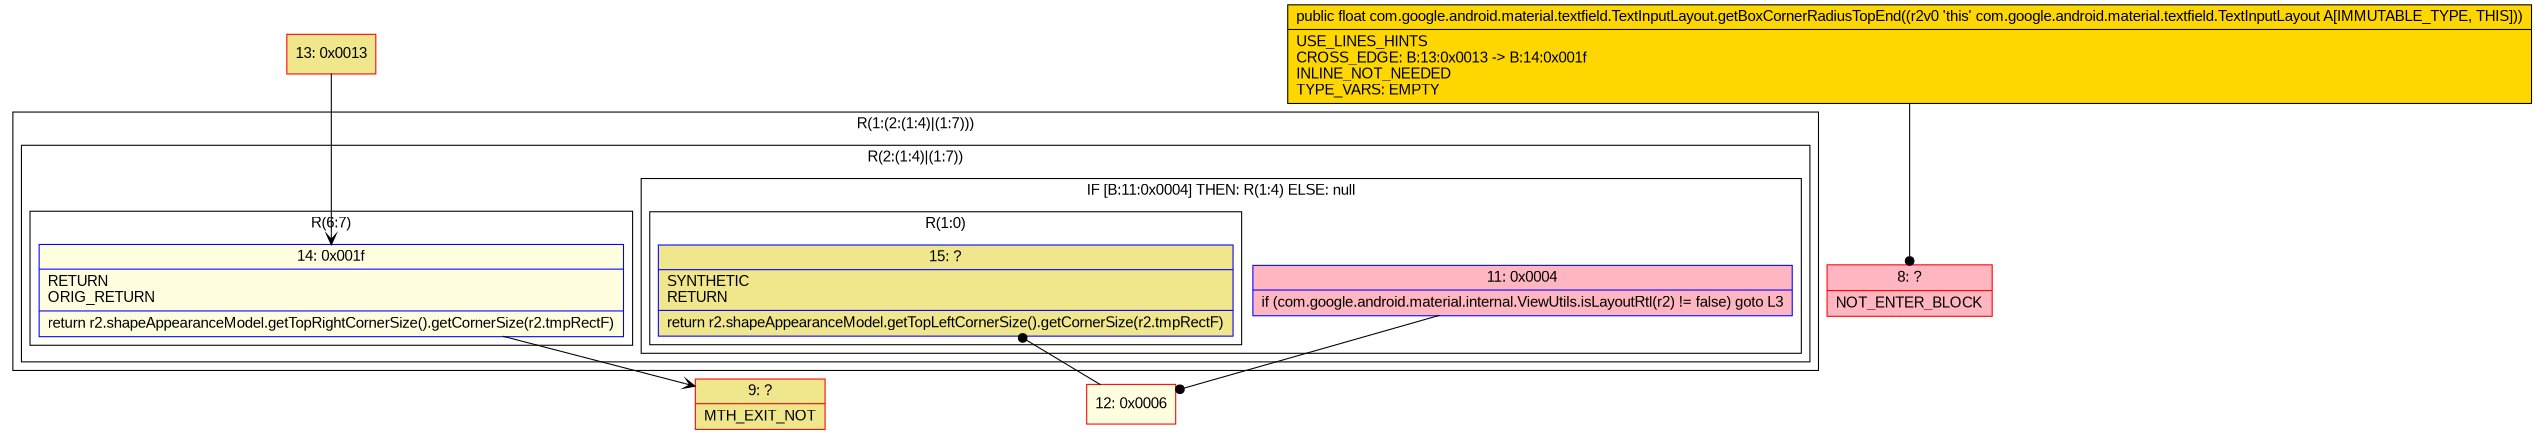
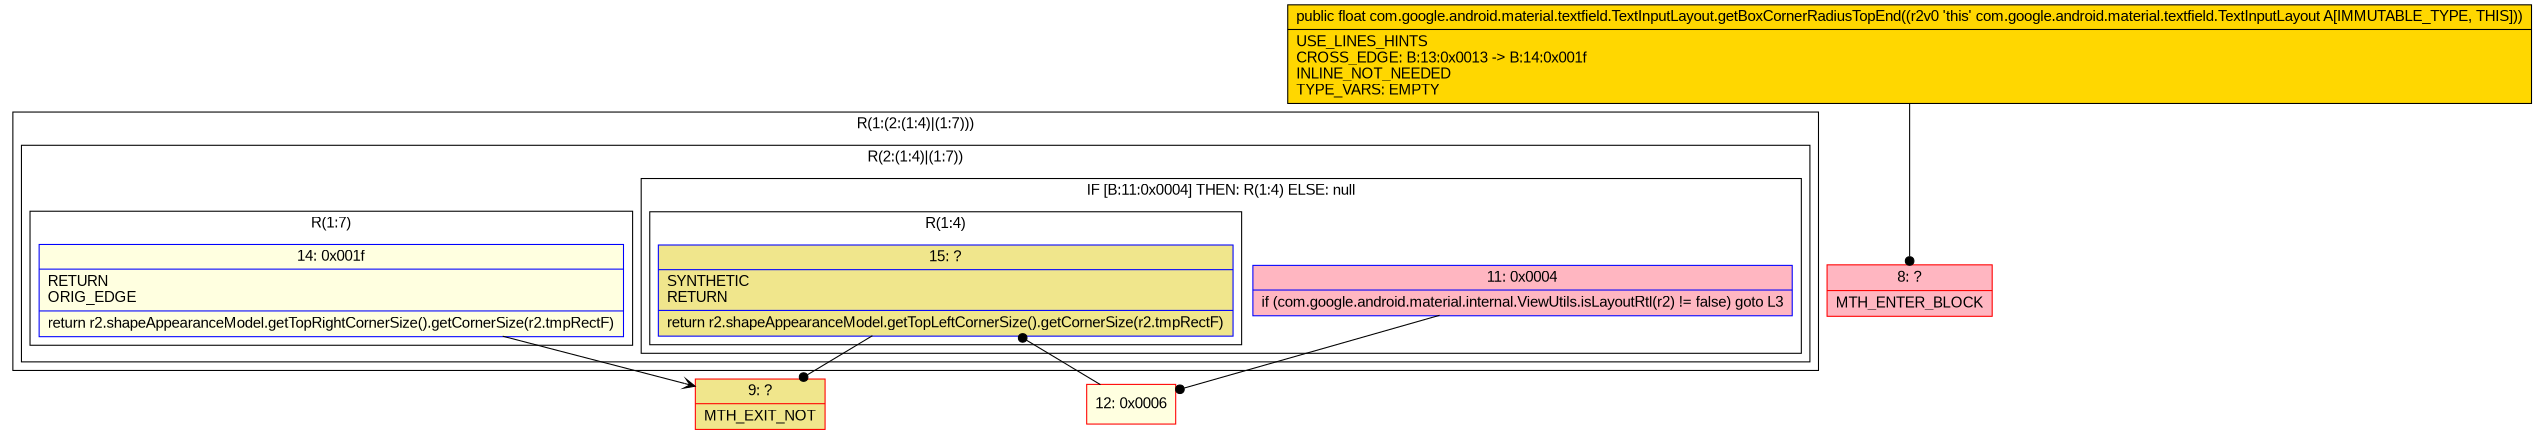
(331, 54) -> none
(331, 224) -> (331, 224)
(946, 224) -> (946, 224)
(101, 298) -> (92, 298)
(1909, 303) -> (1910, 303)
none -> (840, 355)
